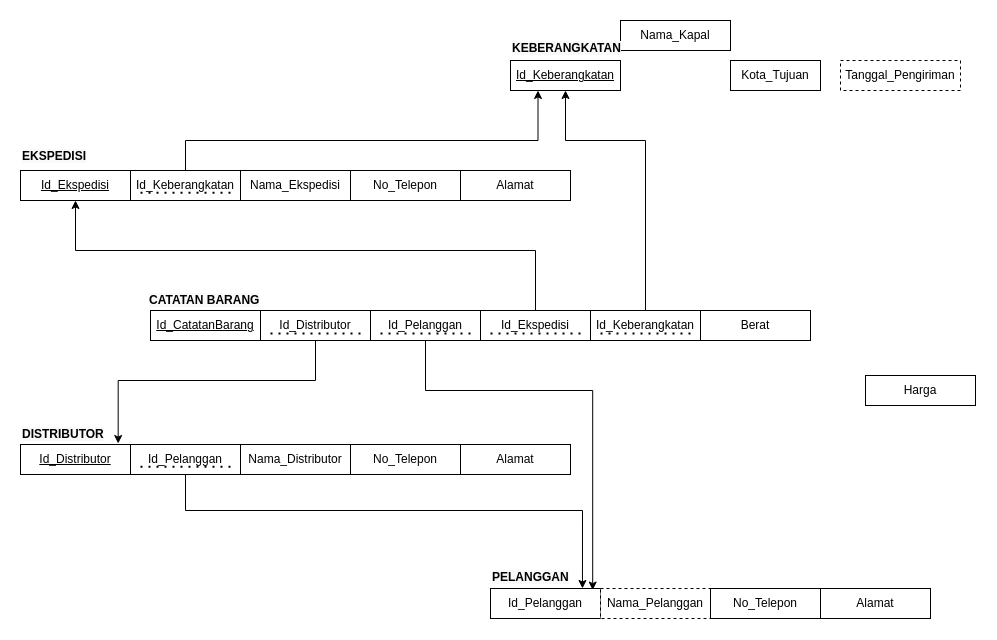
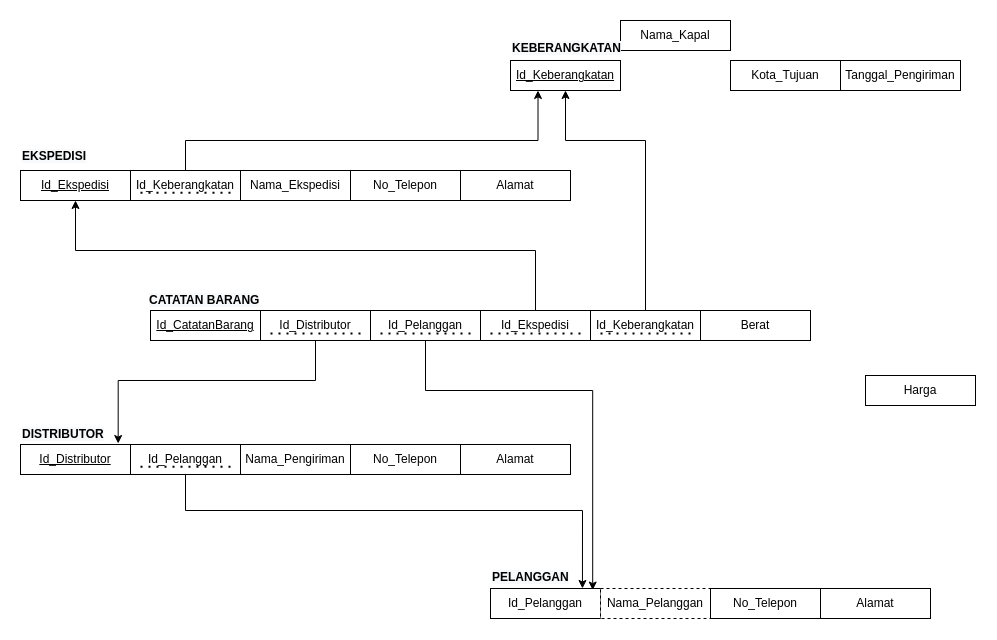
(776, 76) -> (786, 76)
(901, 76) -> (901, 76)
(296, 460) -> (296, 460)
